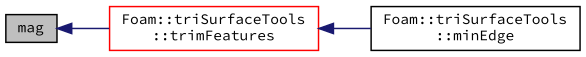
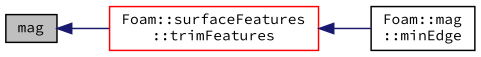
(214, 28) -> (214, 28)
(476, 28) -> (423, 28)
